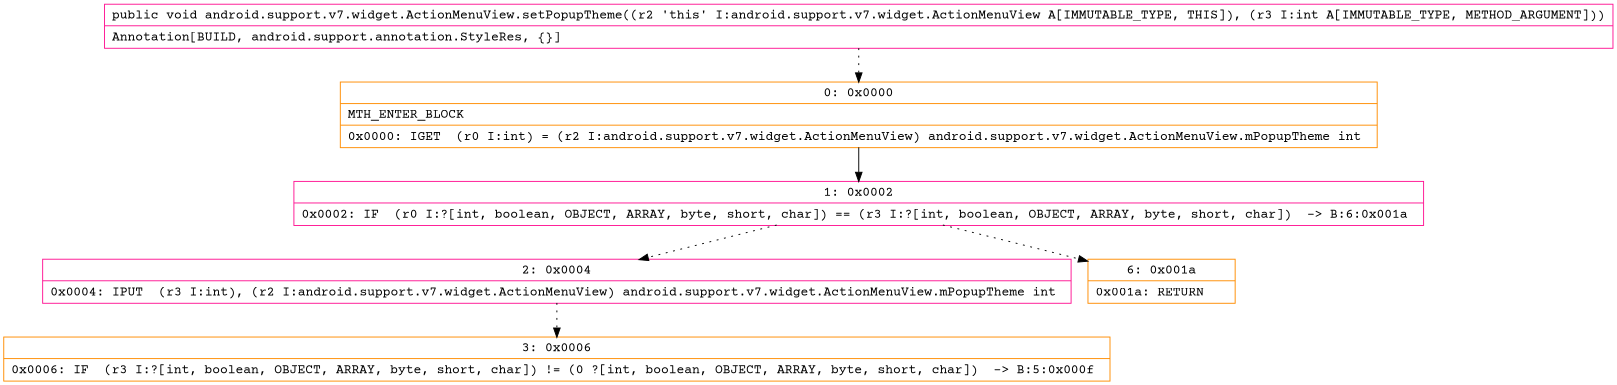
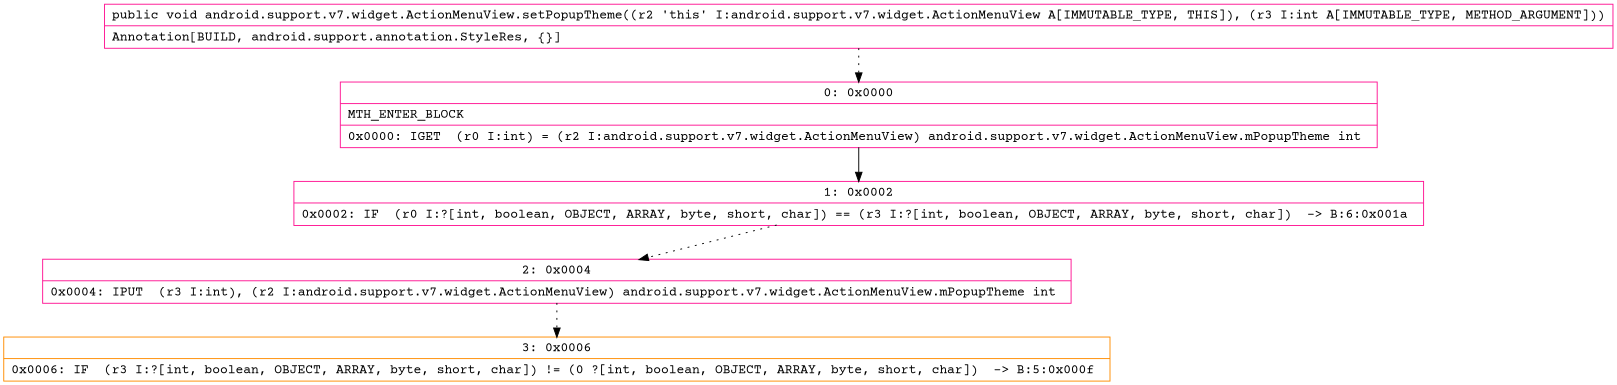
(859, 115) -> (859, 115)
(1162, 281) -> none
